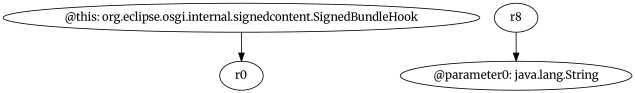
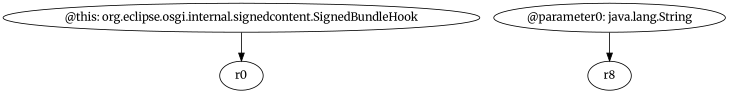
(516, 43) -> (610, 43)
